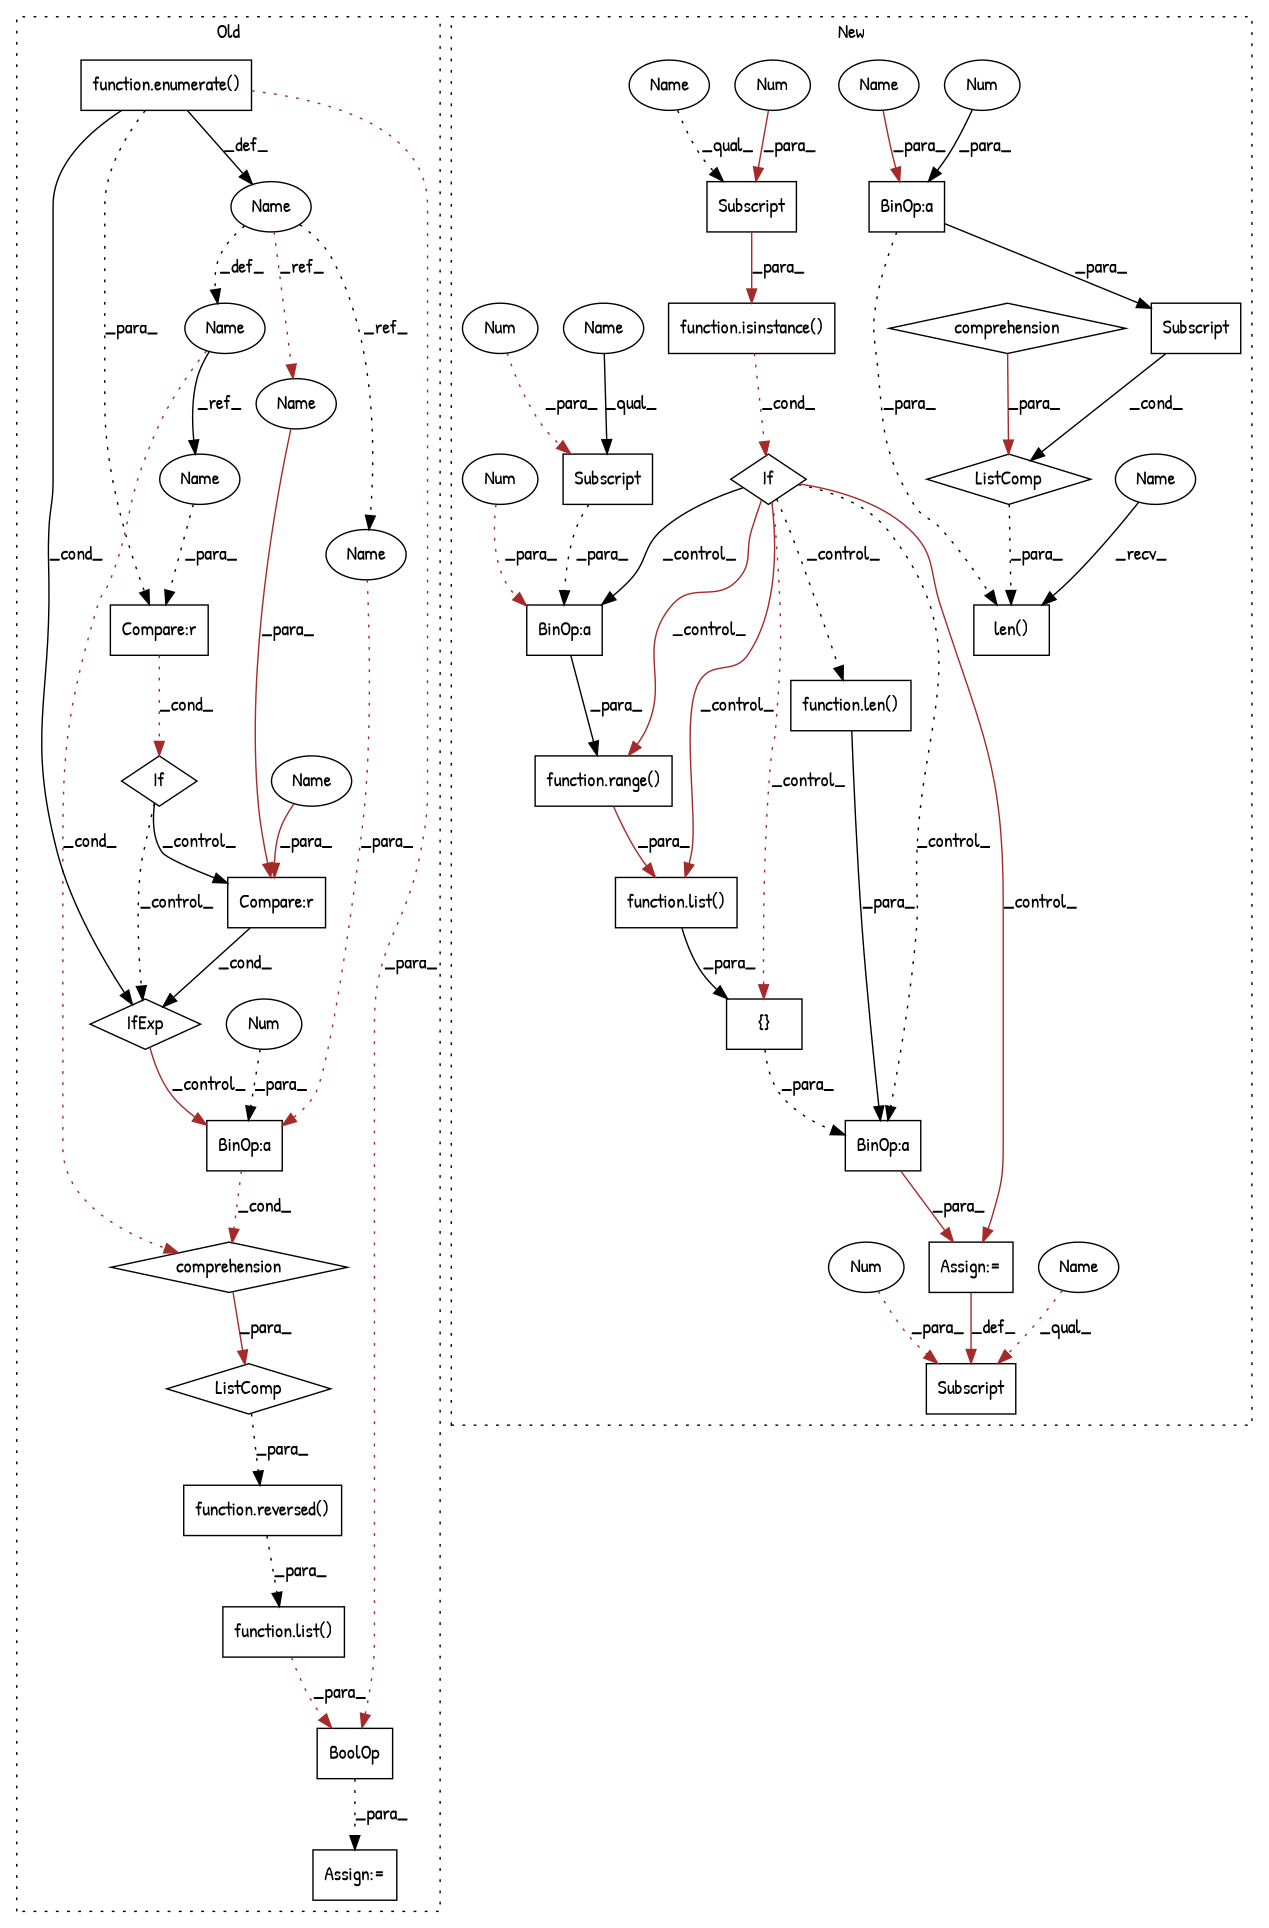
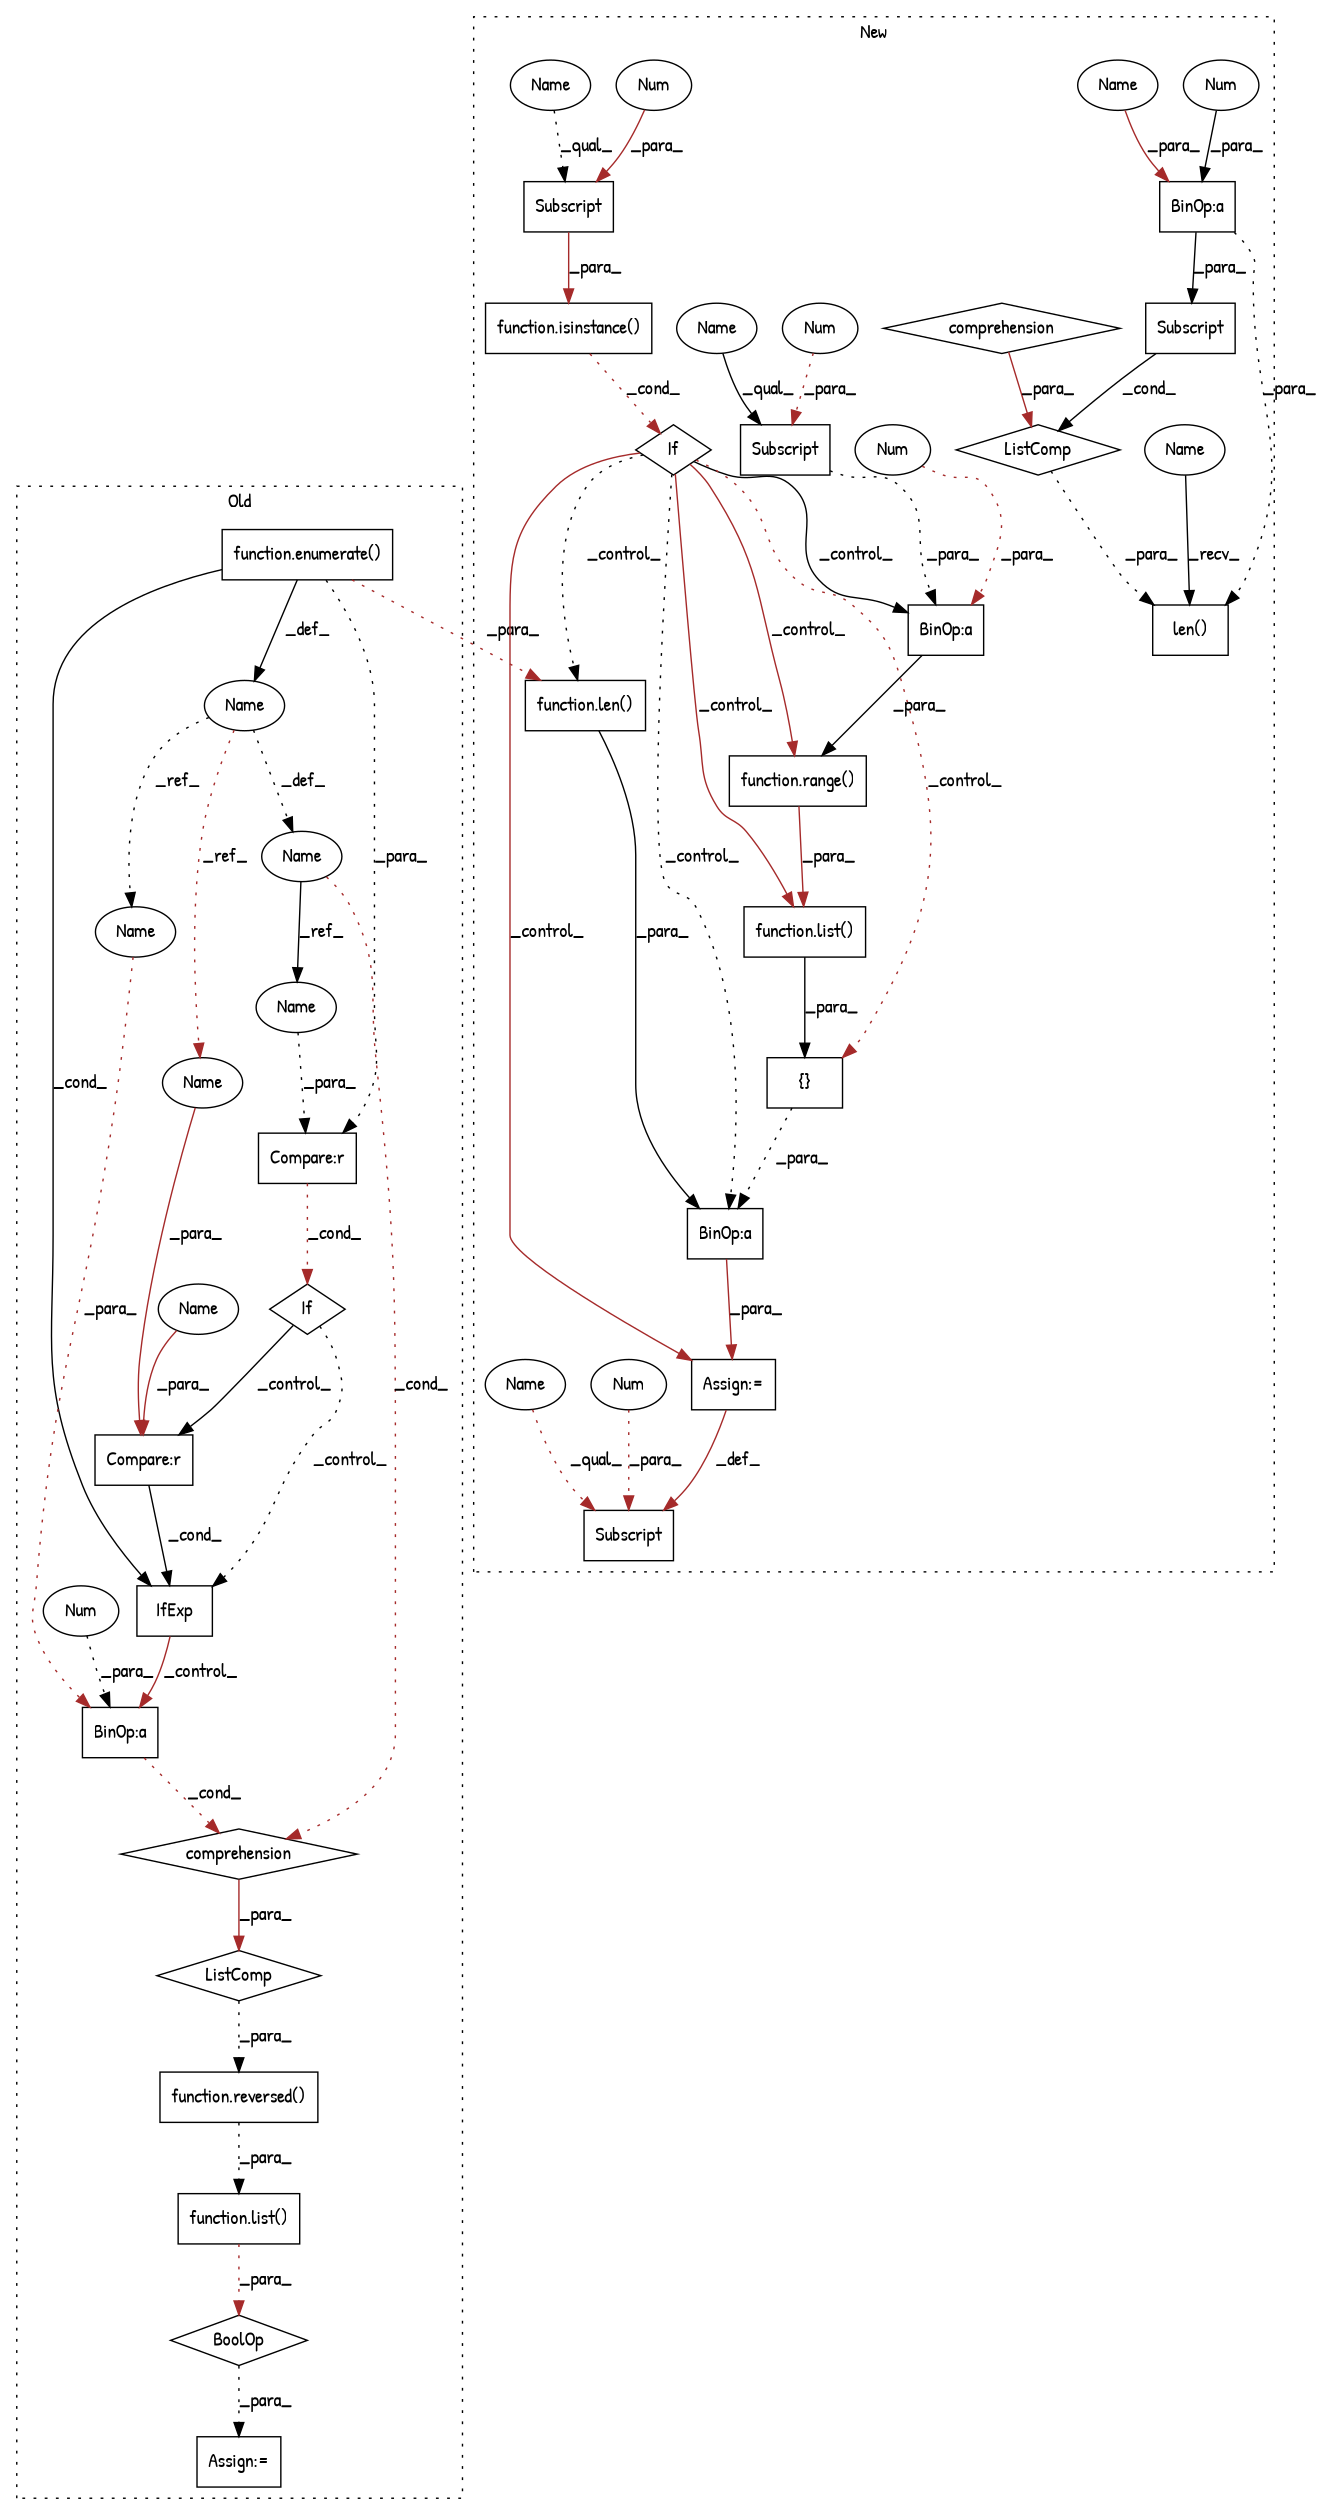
(421, 849) -> (440, 627)
(145, 1024) -> (175, 1611)
(355, 1754) -> (239, 2340)
